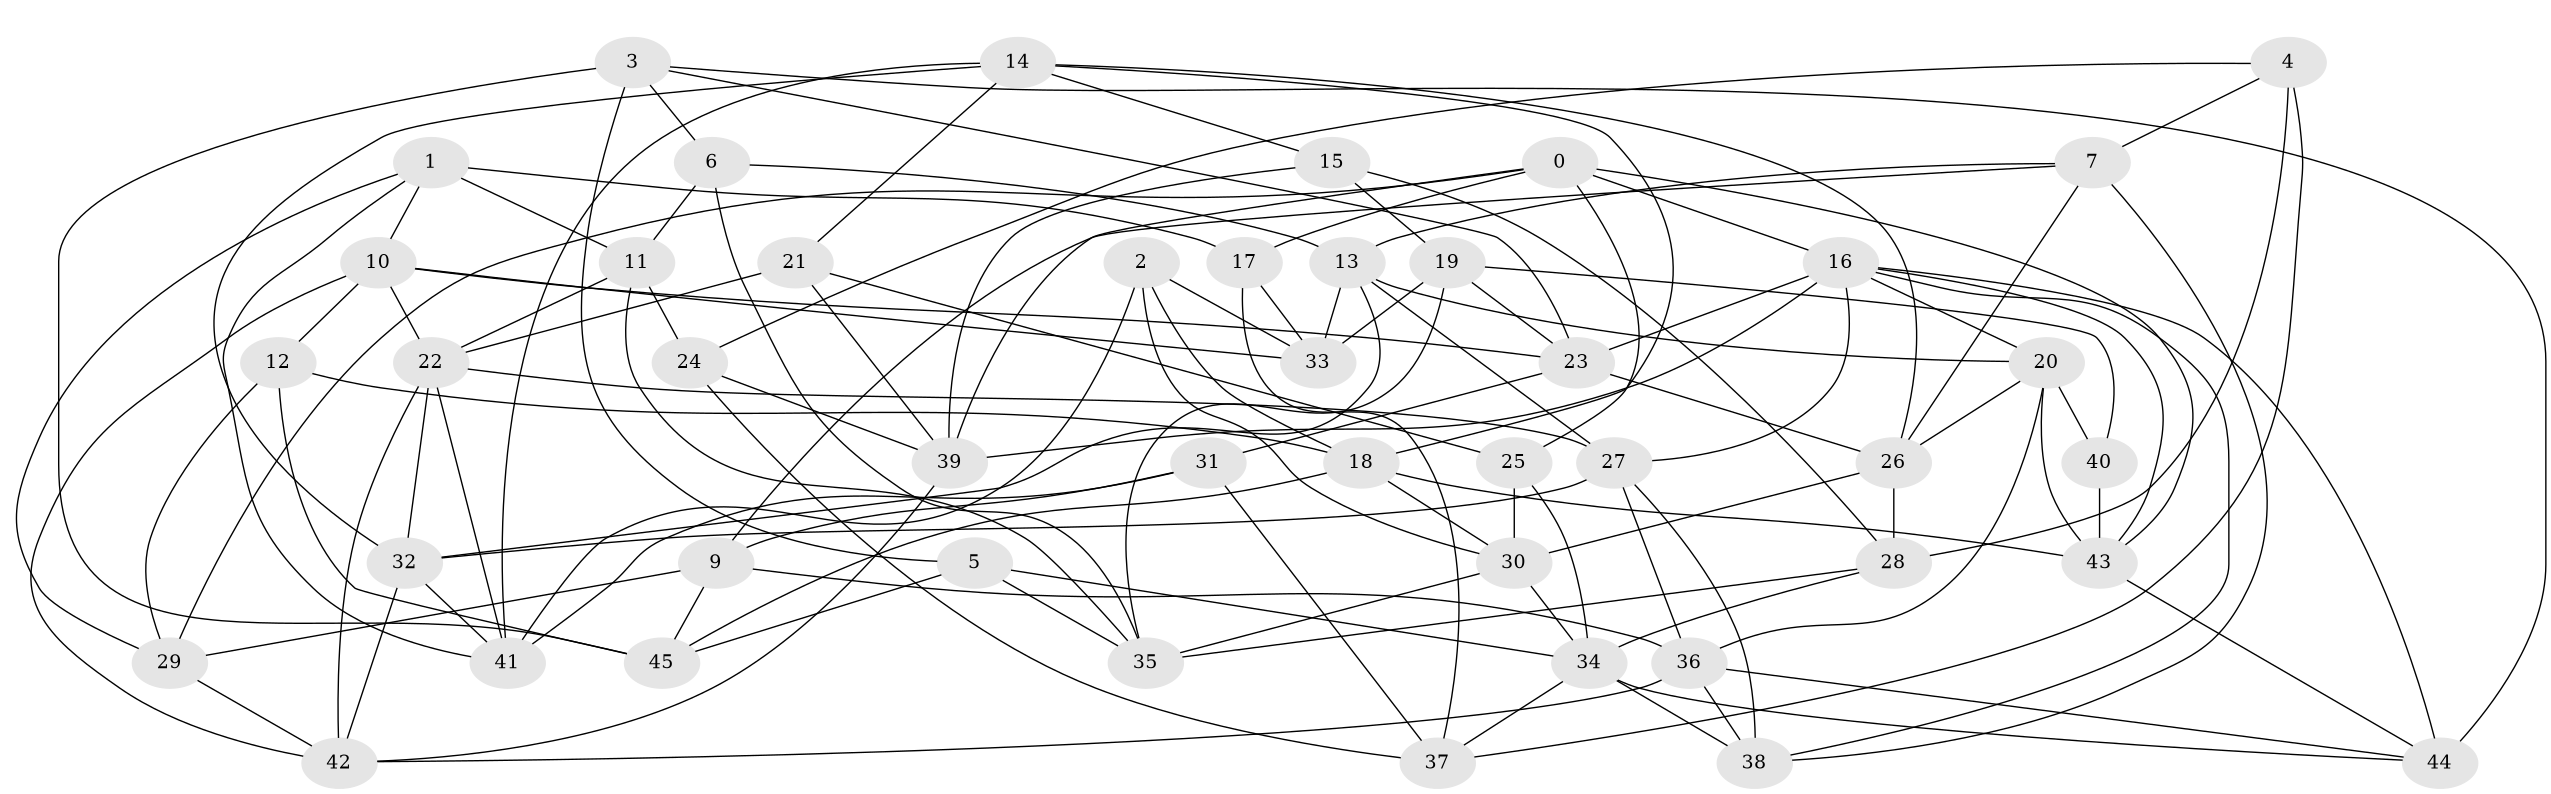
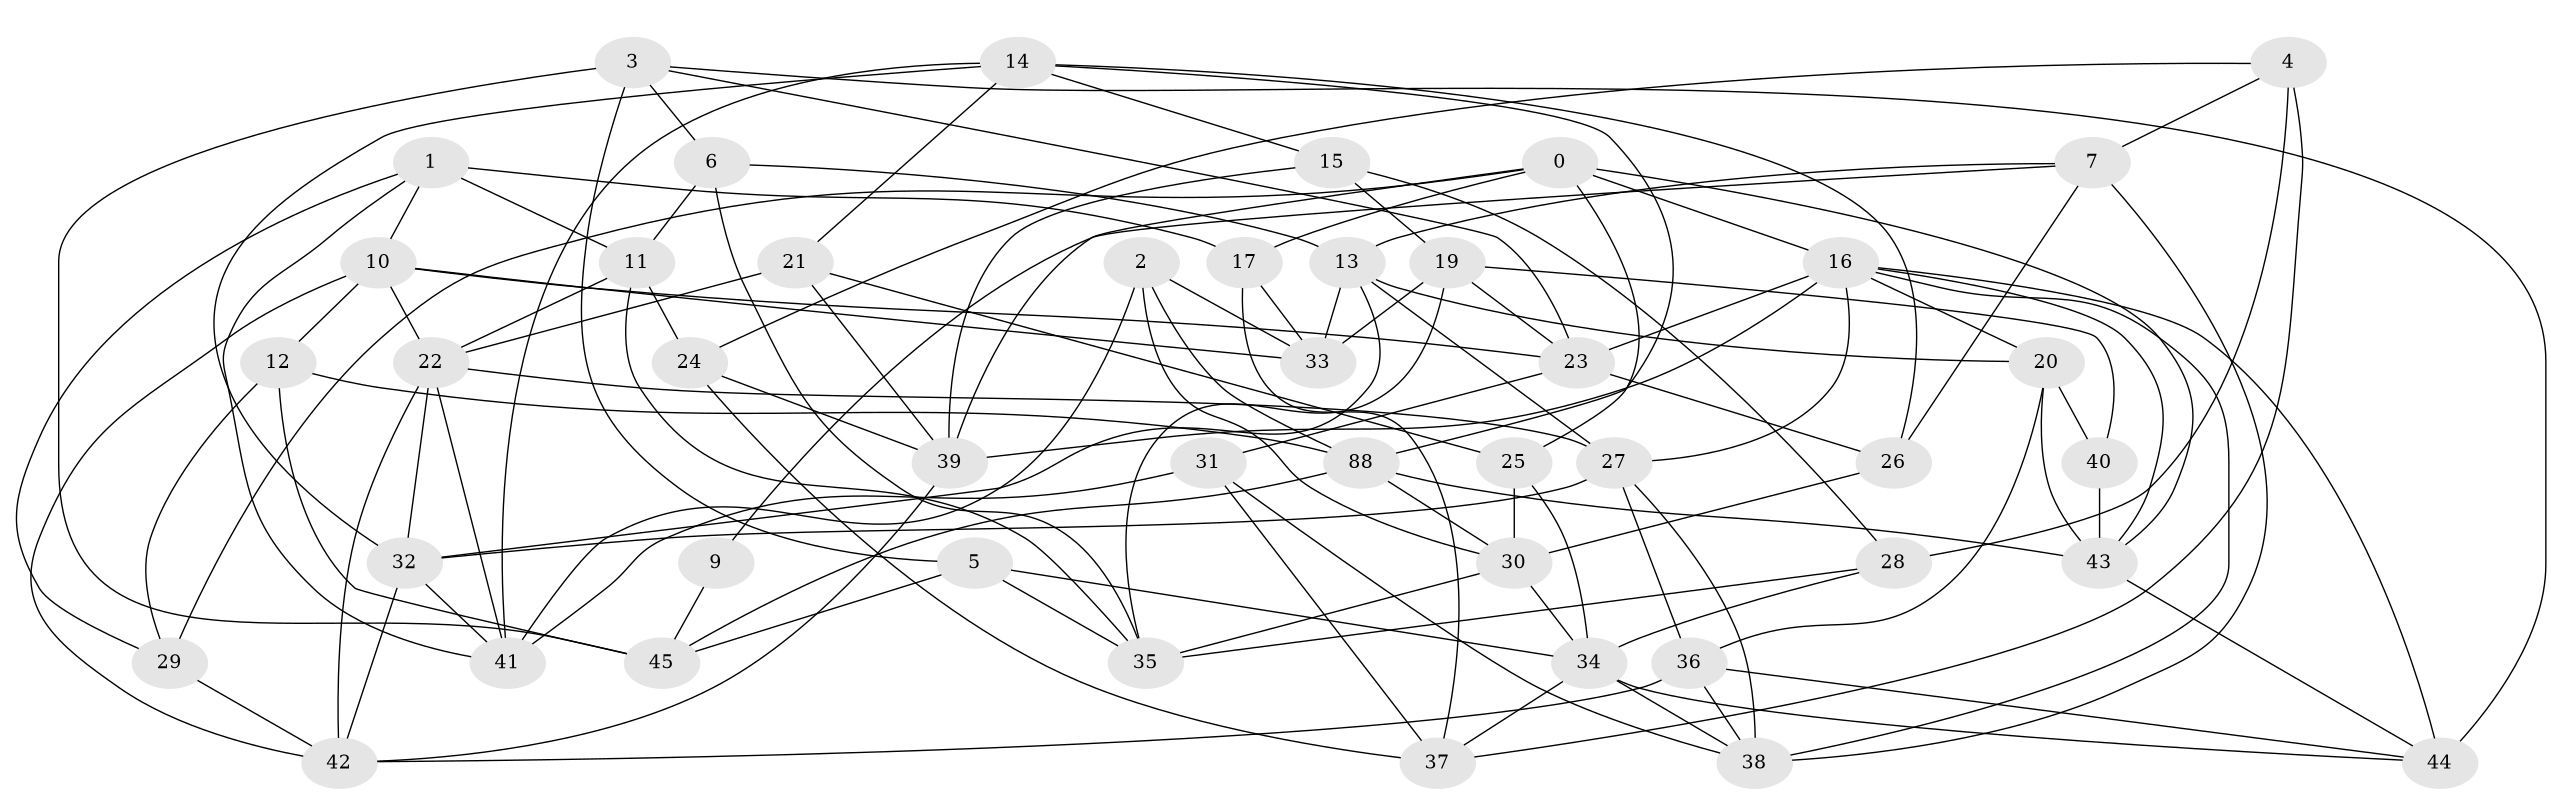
(1970, 413) -> none
(1361, 463) -> (1361, 463)
(894, 513) -> (1487, 658)
(1894, 513) -> none
(1232, 595) -> none
(479, 607) -> none
